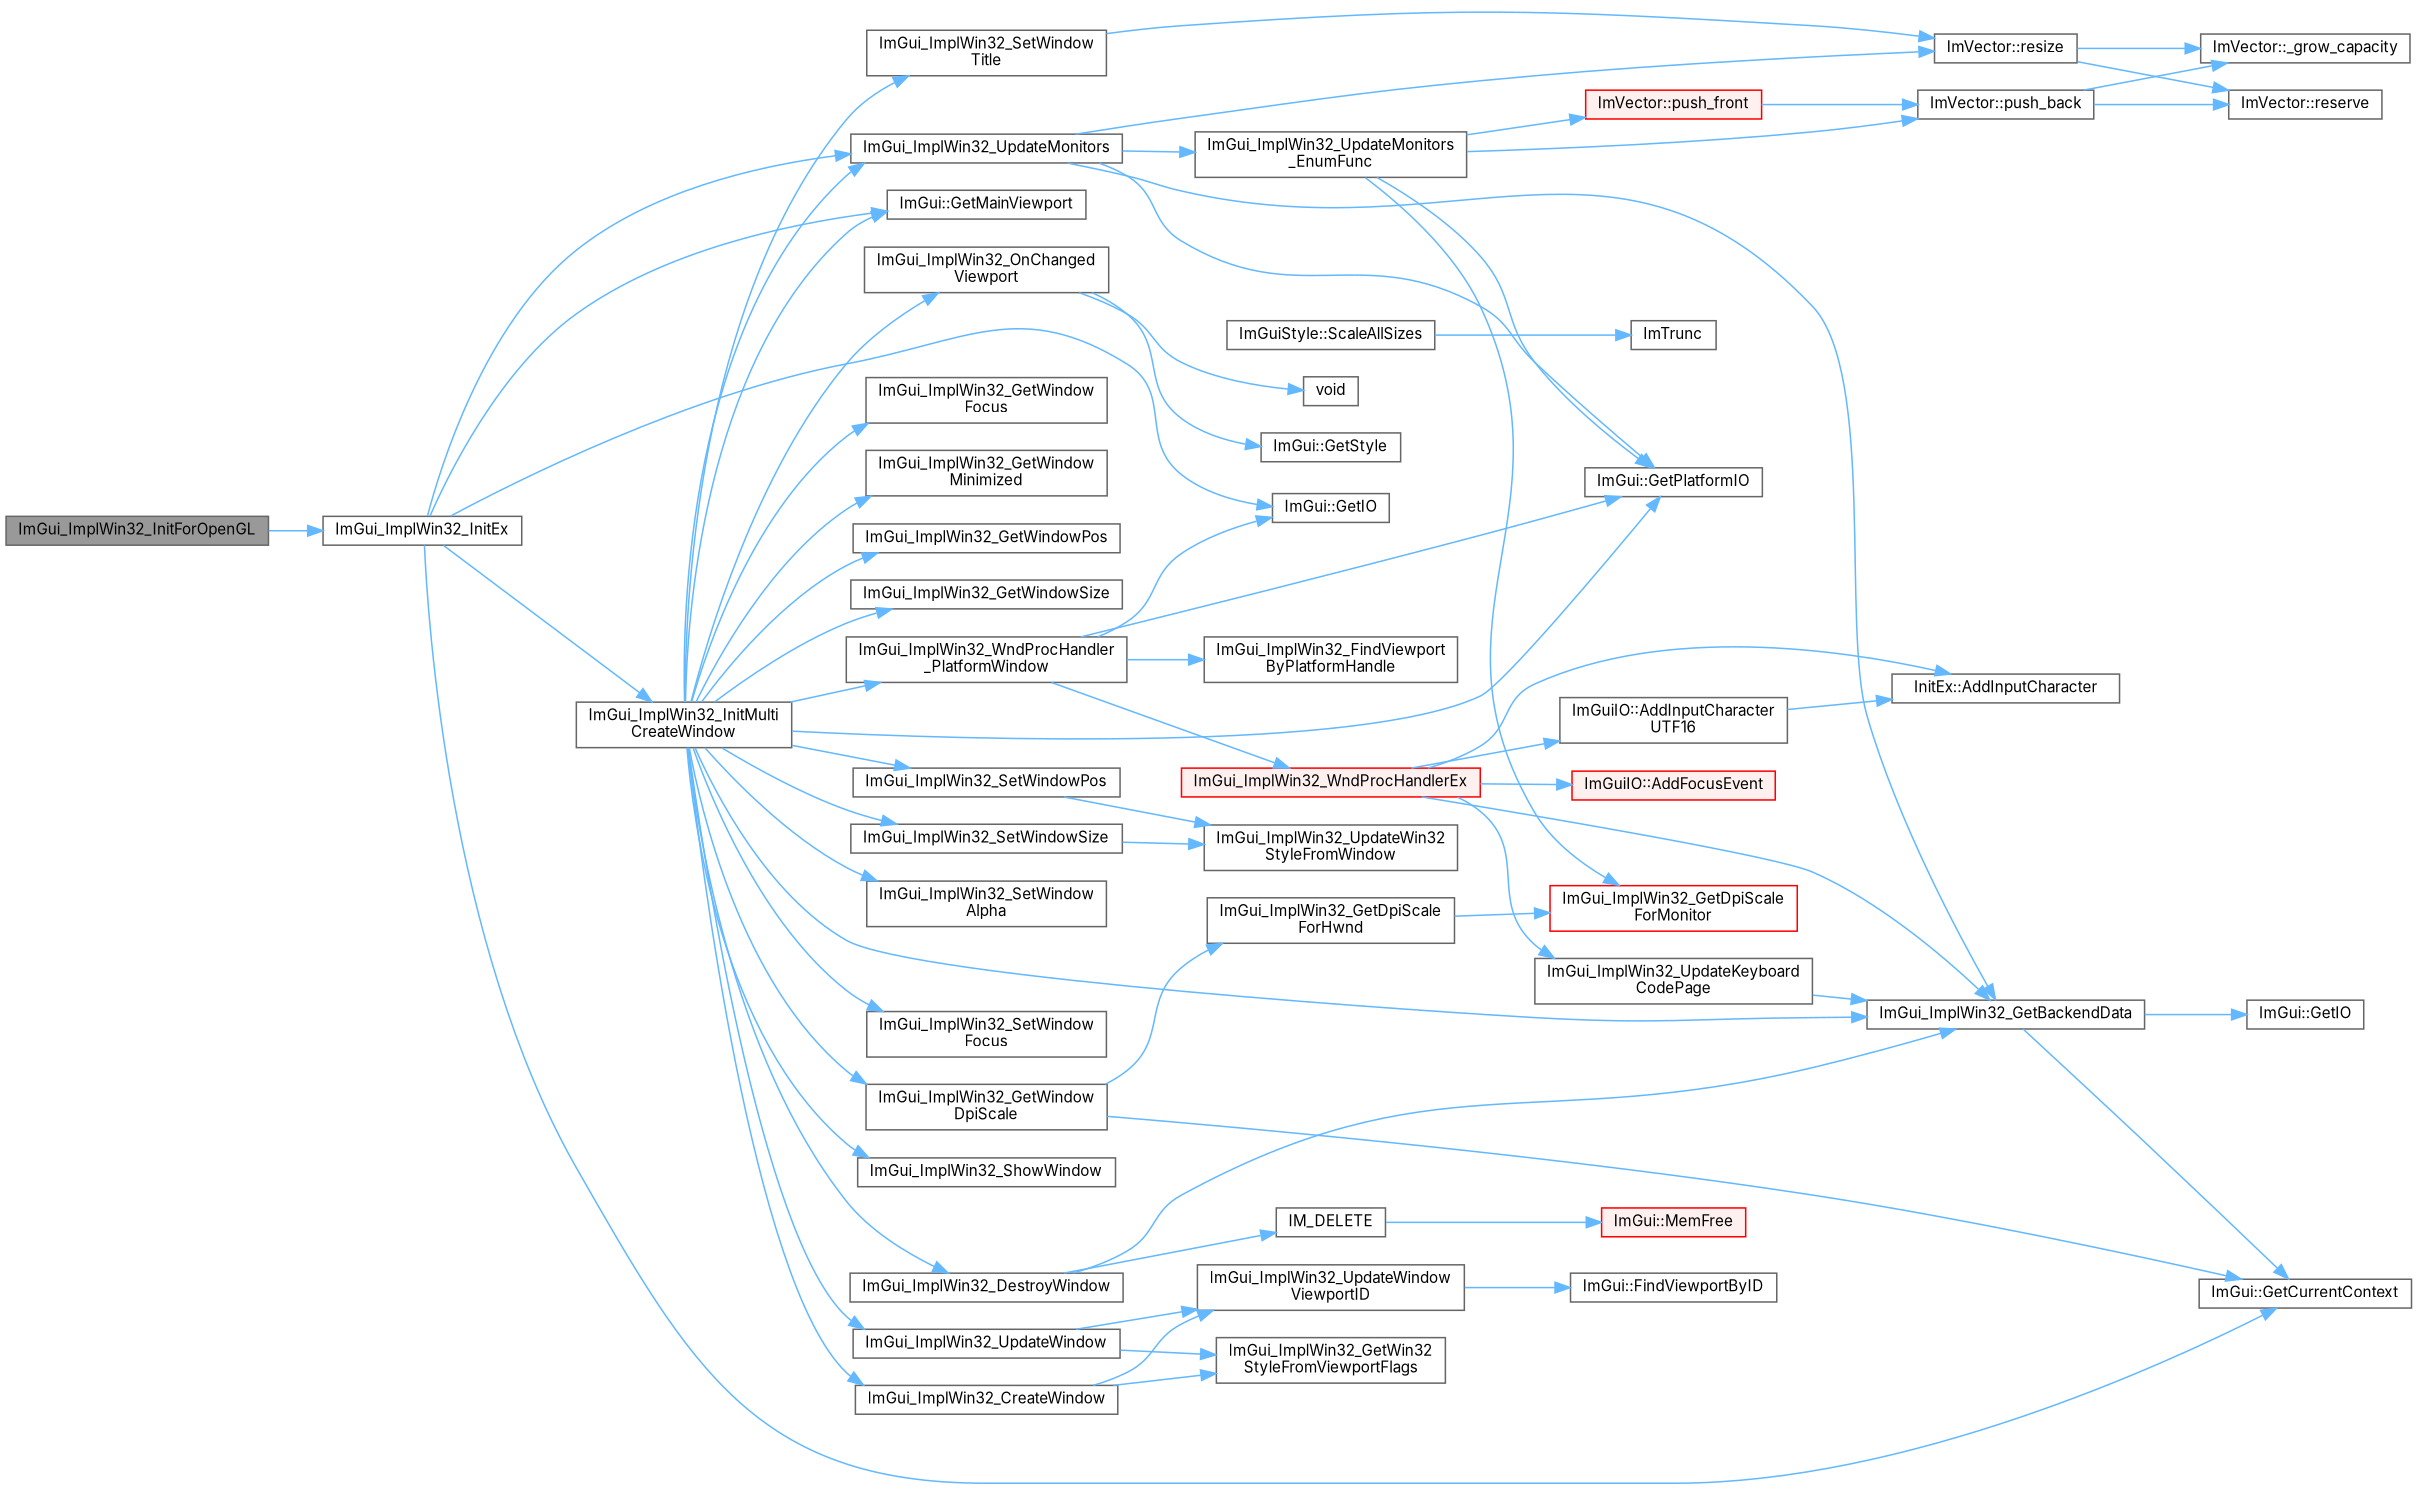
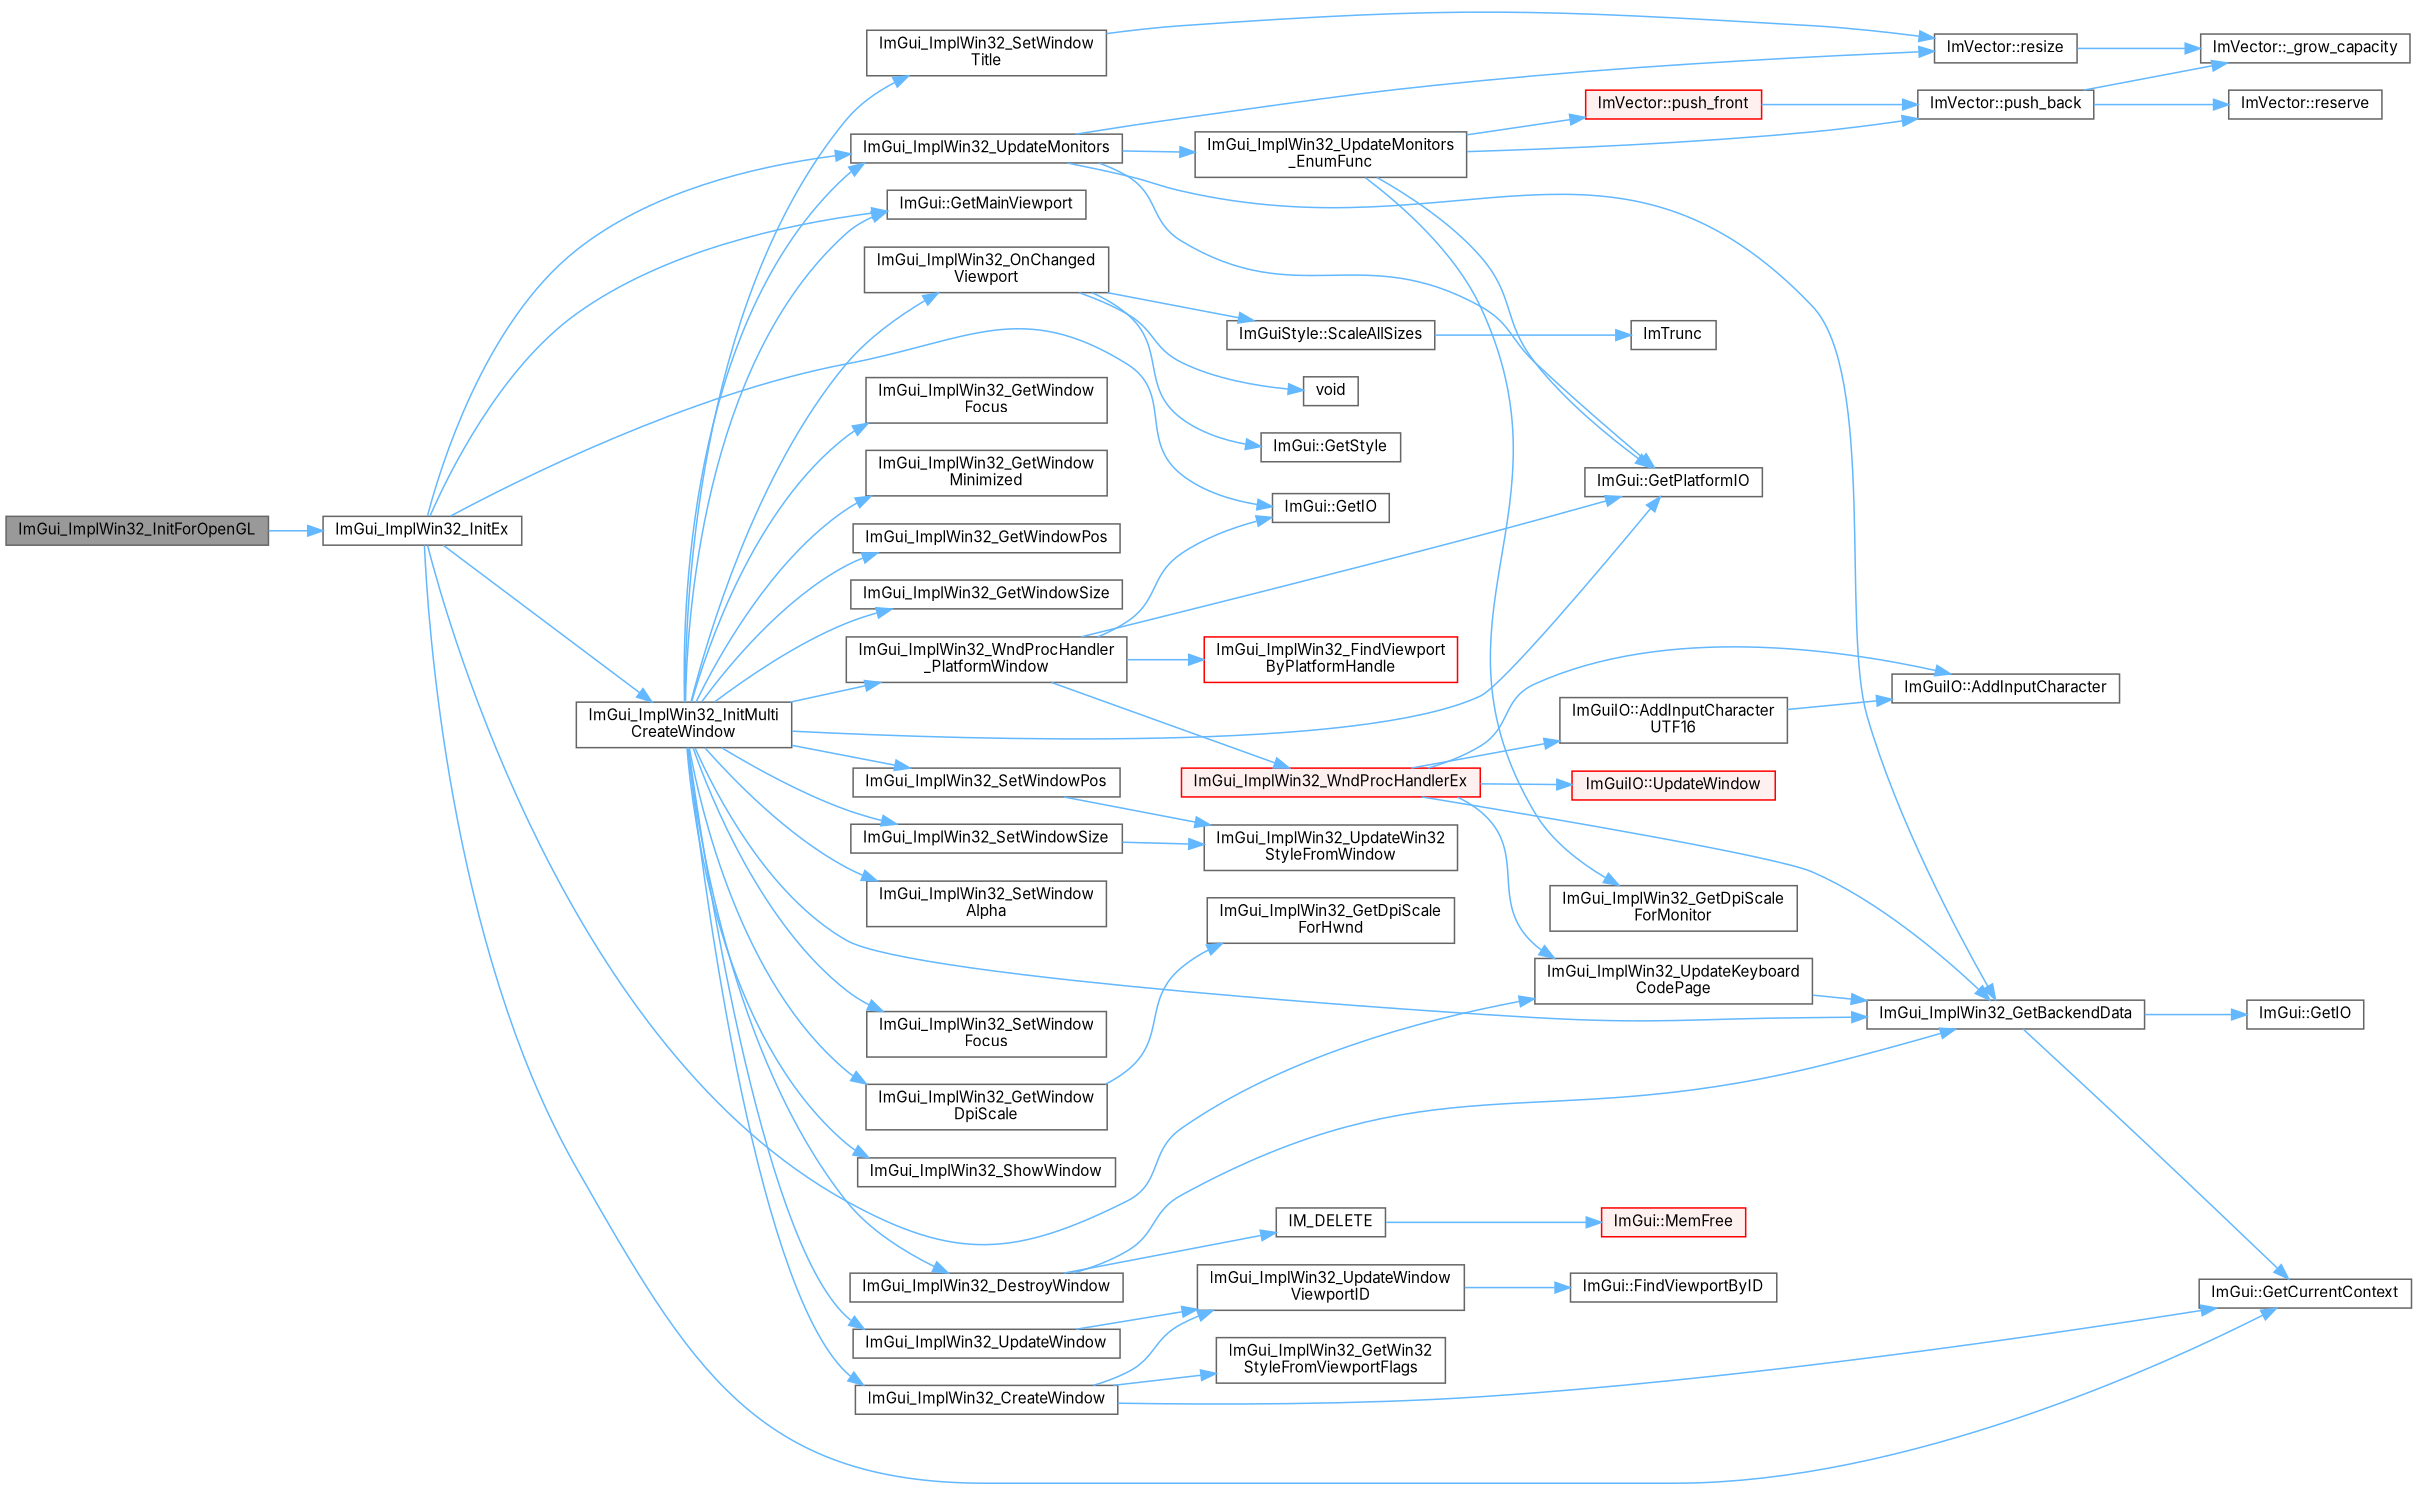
(2128, 71) -> none
none -> (1173, 305)
(1331, 660) -> (1331, 660)
(2006, 688) -> (2006, 688)
(1674, 786) -> (1674, 786)
(1674, 908) -> (1674, 908)
(1494, 915) -> none
none -> (797, 1166)
(1670, 1175) -> (1662, 1381)
(1165, 1352) -> none
